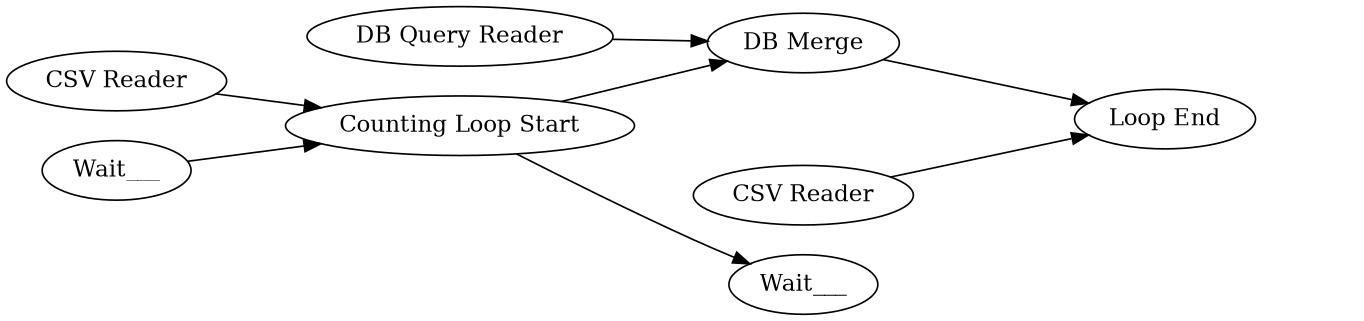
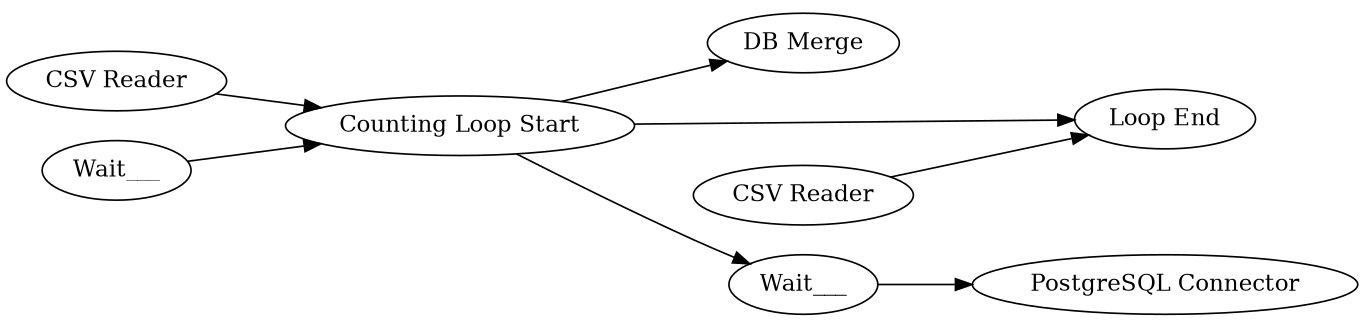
(460, 36) -> none
(977, 80) -> (846, 122)
none -> (1165, 285)
